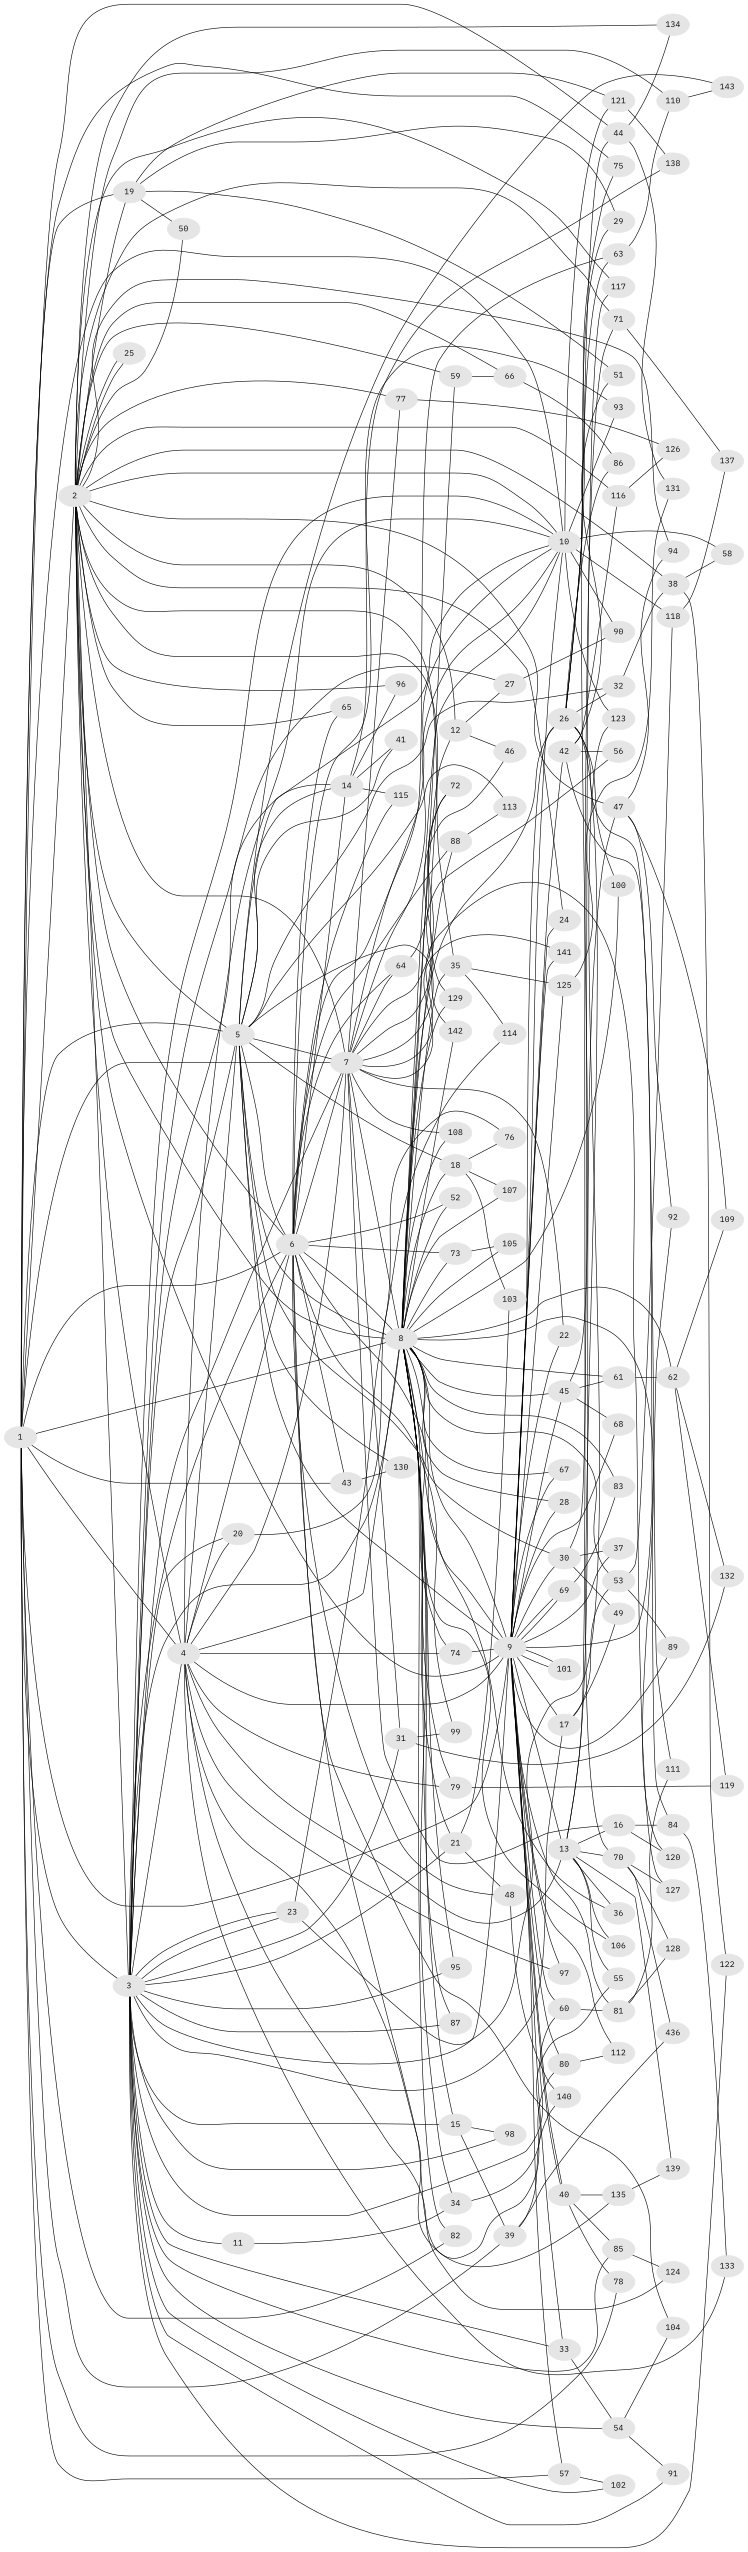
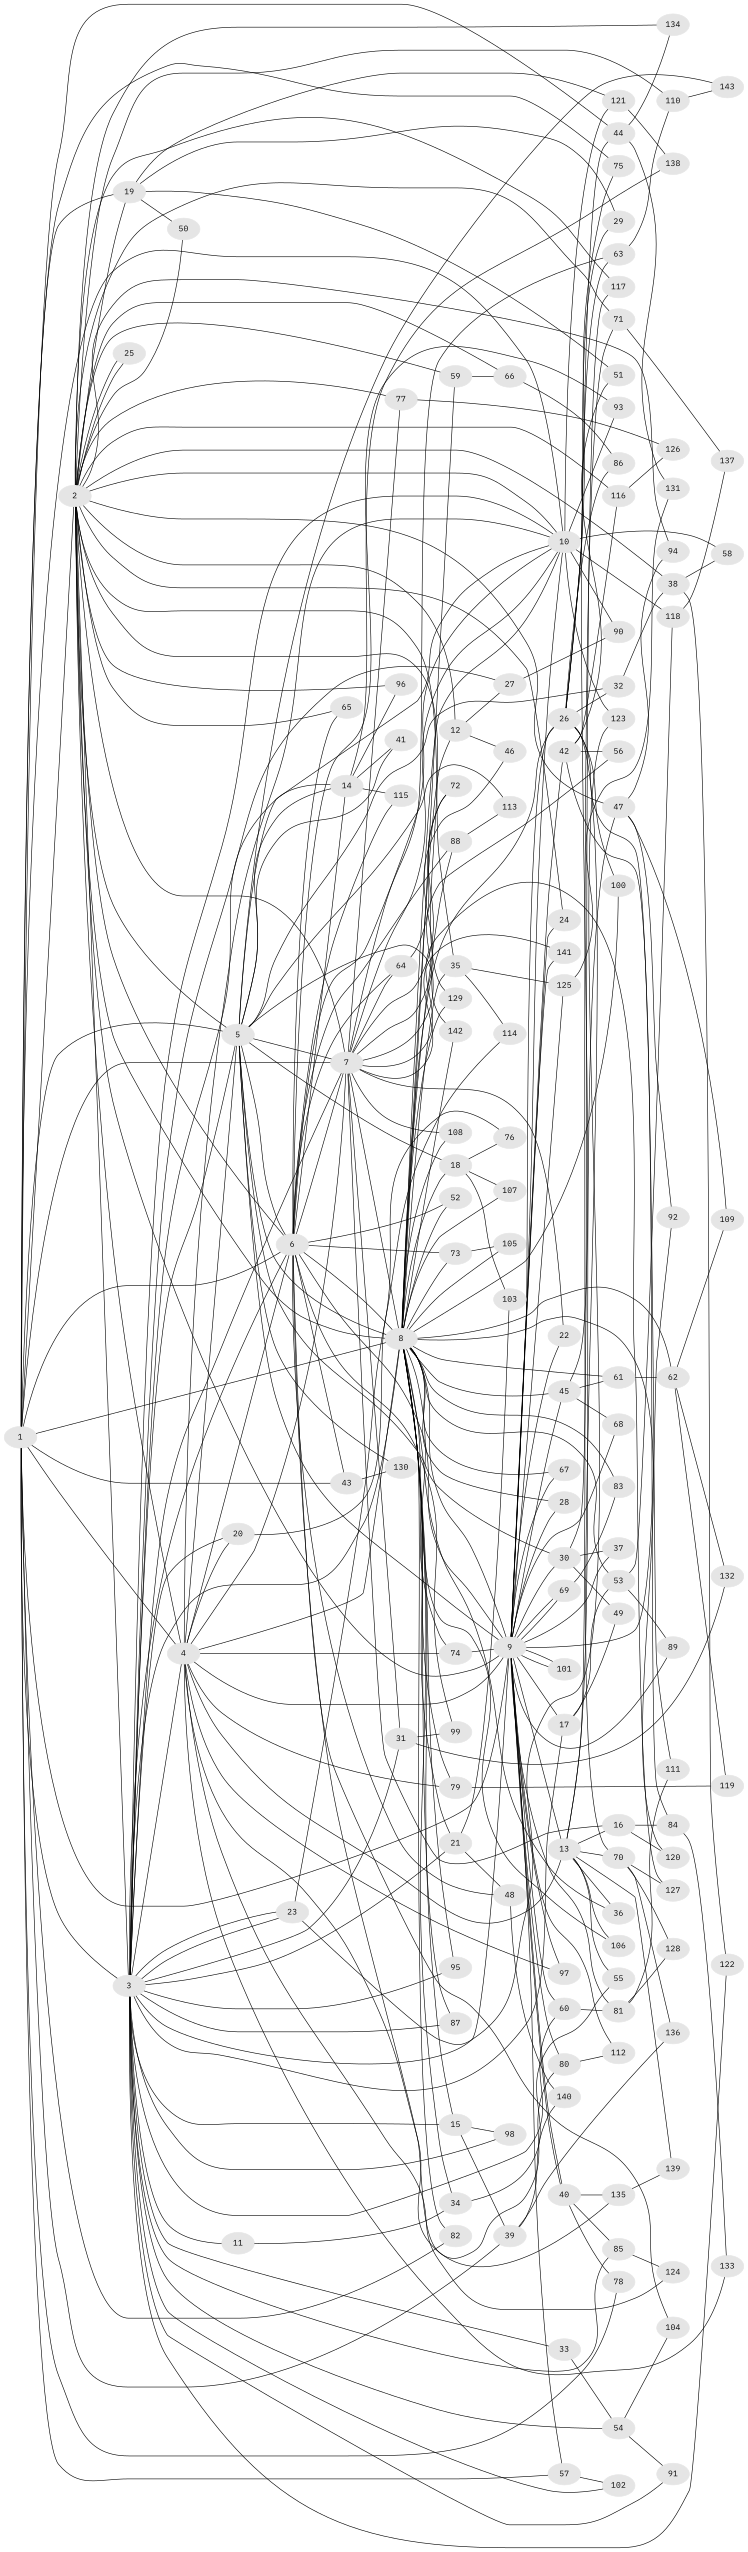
(673, 2033) -> (673, 2033)
(543, 2152) -> none
